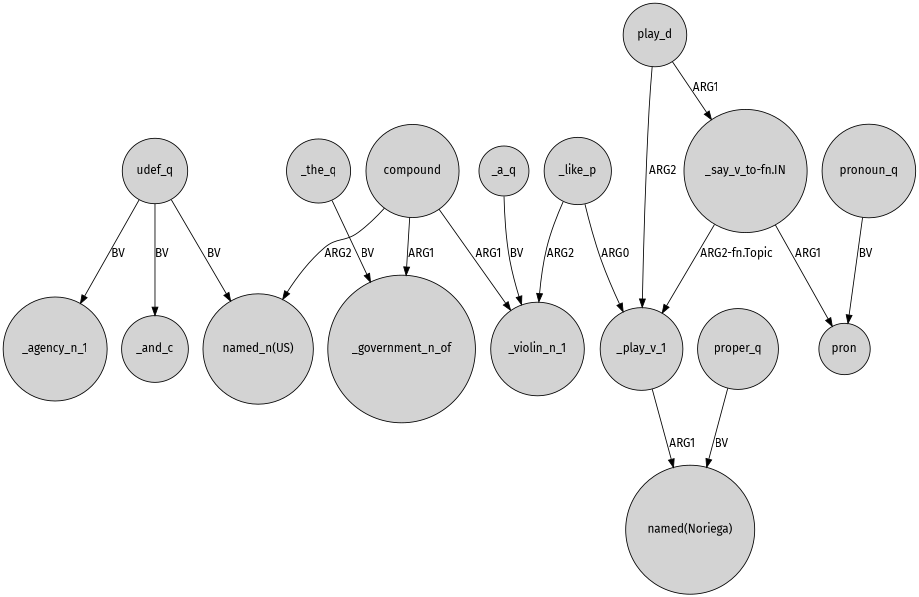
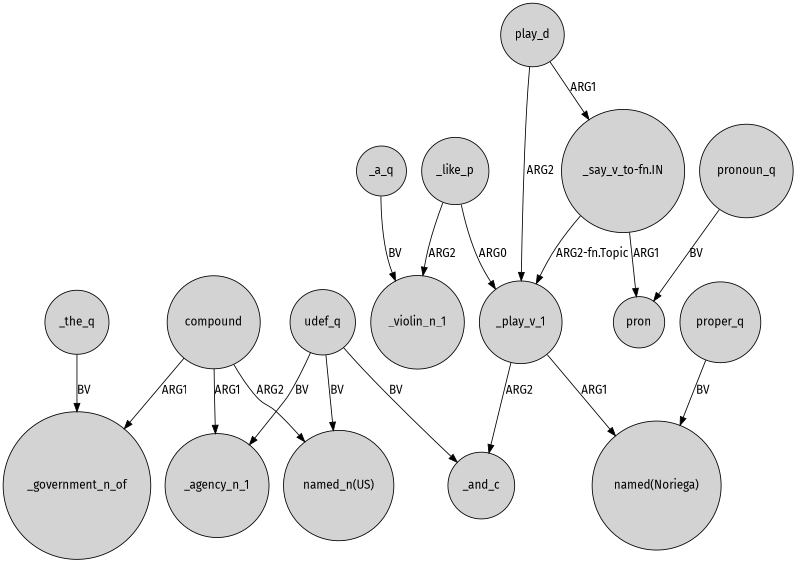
(472, 256) -> (215, 397)
none -> (501, 404)
